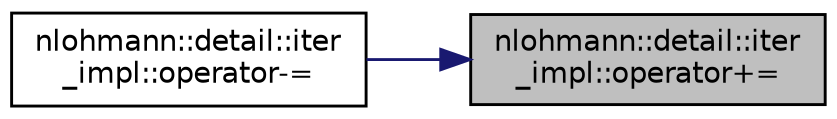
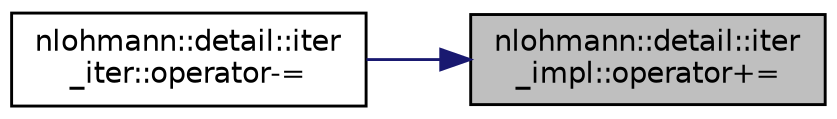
(189, 60) -> (189, 60)
